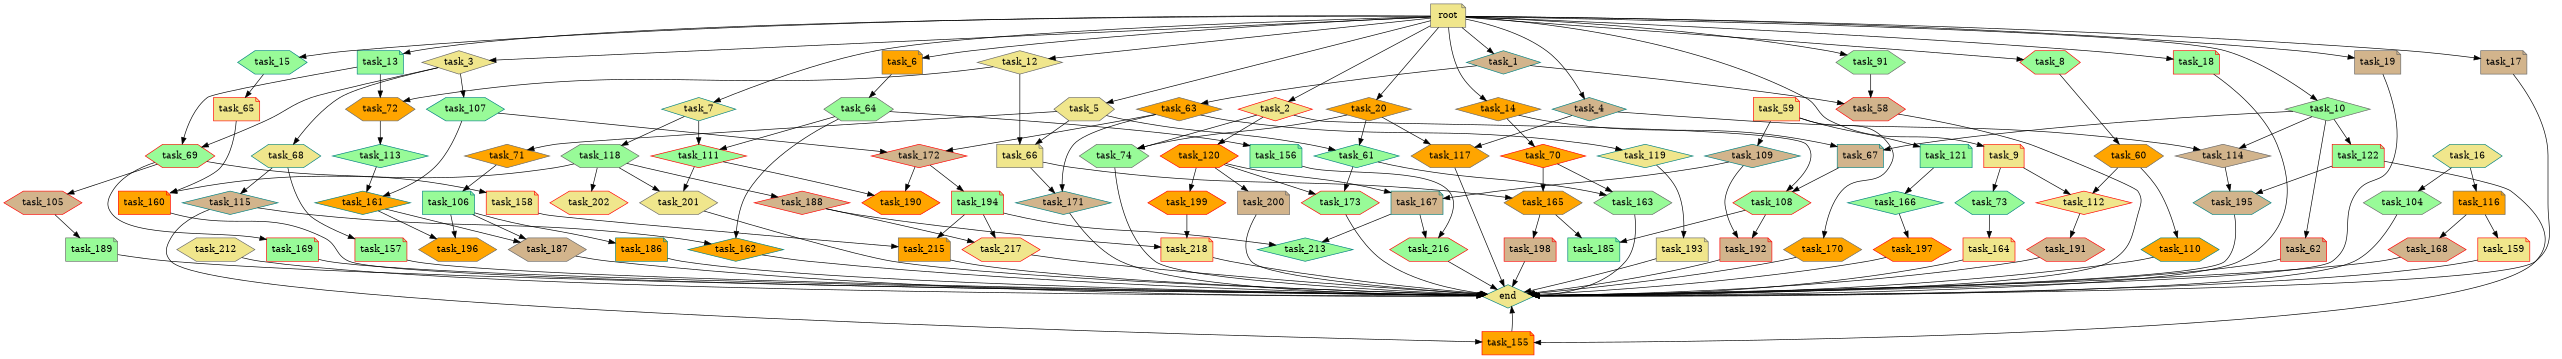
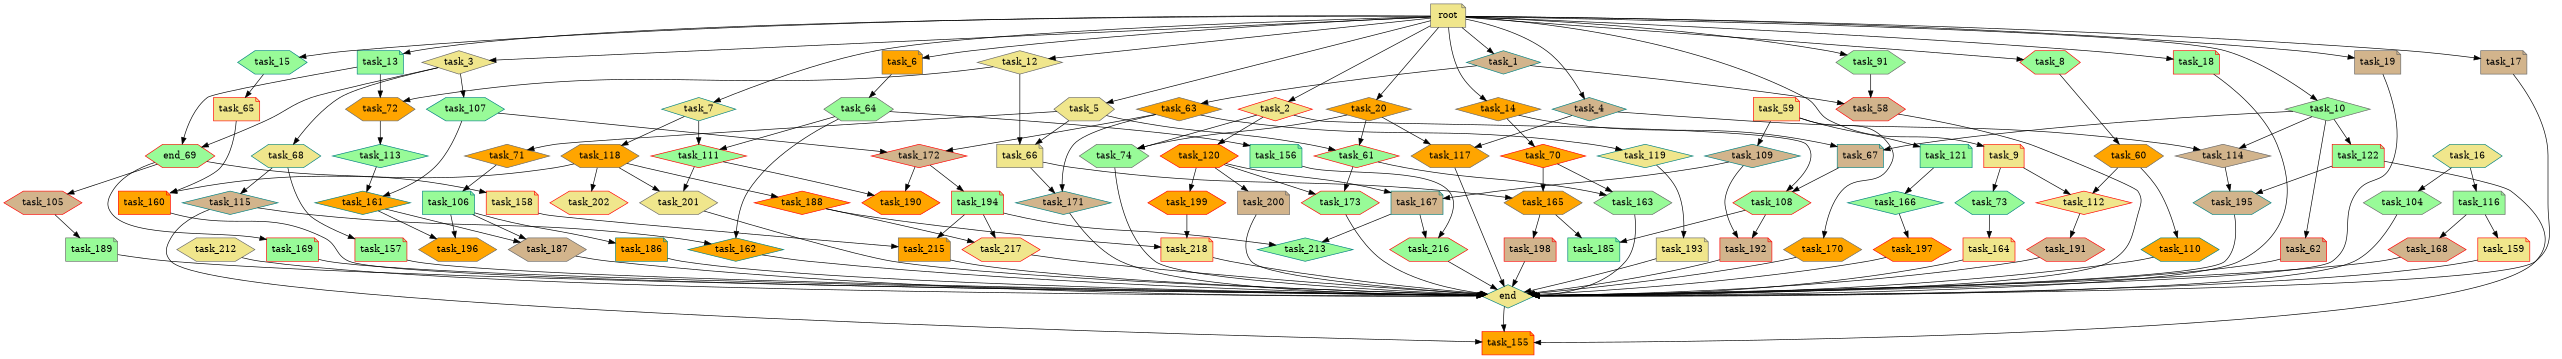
(180, 156) -> (180, 156)
(600, 156) -> (600, 156)
(1357, 156) -> (1357, 156)
(802, 203) -> (802, 203)
(2479, 203) -> (2479, 203)
(1512, 322) -> (1504, 316)
